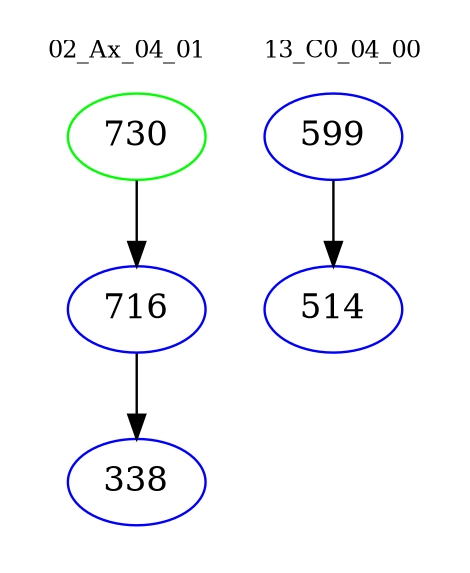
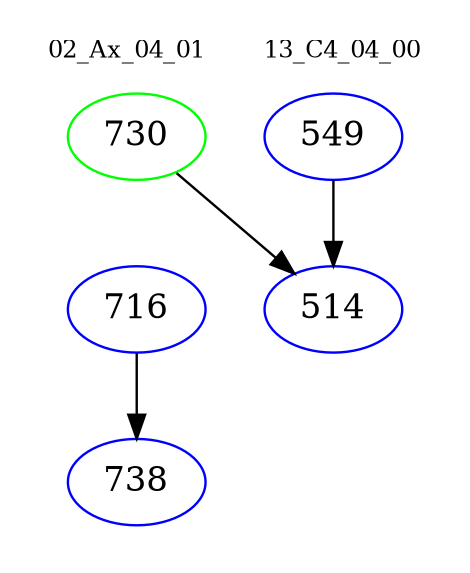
(343, 52) -> (343, 52)
(333, 137) -> (333, 137)
(137, 211) -> (209, 201)
(137, 482) -> (137, 482)
